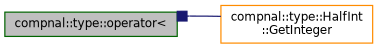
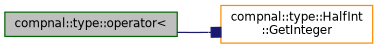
(205, 16) -> (193, 32)
